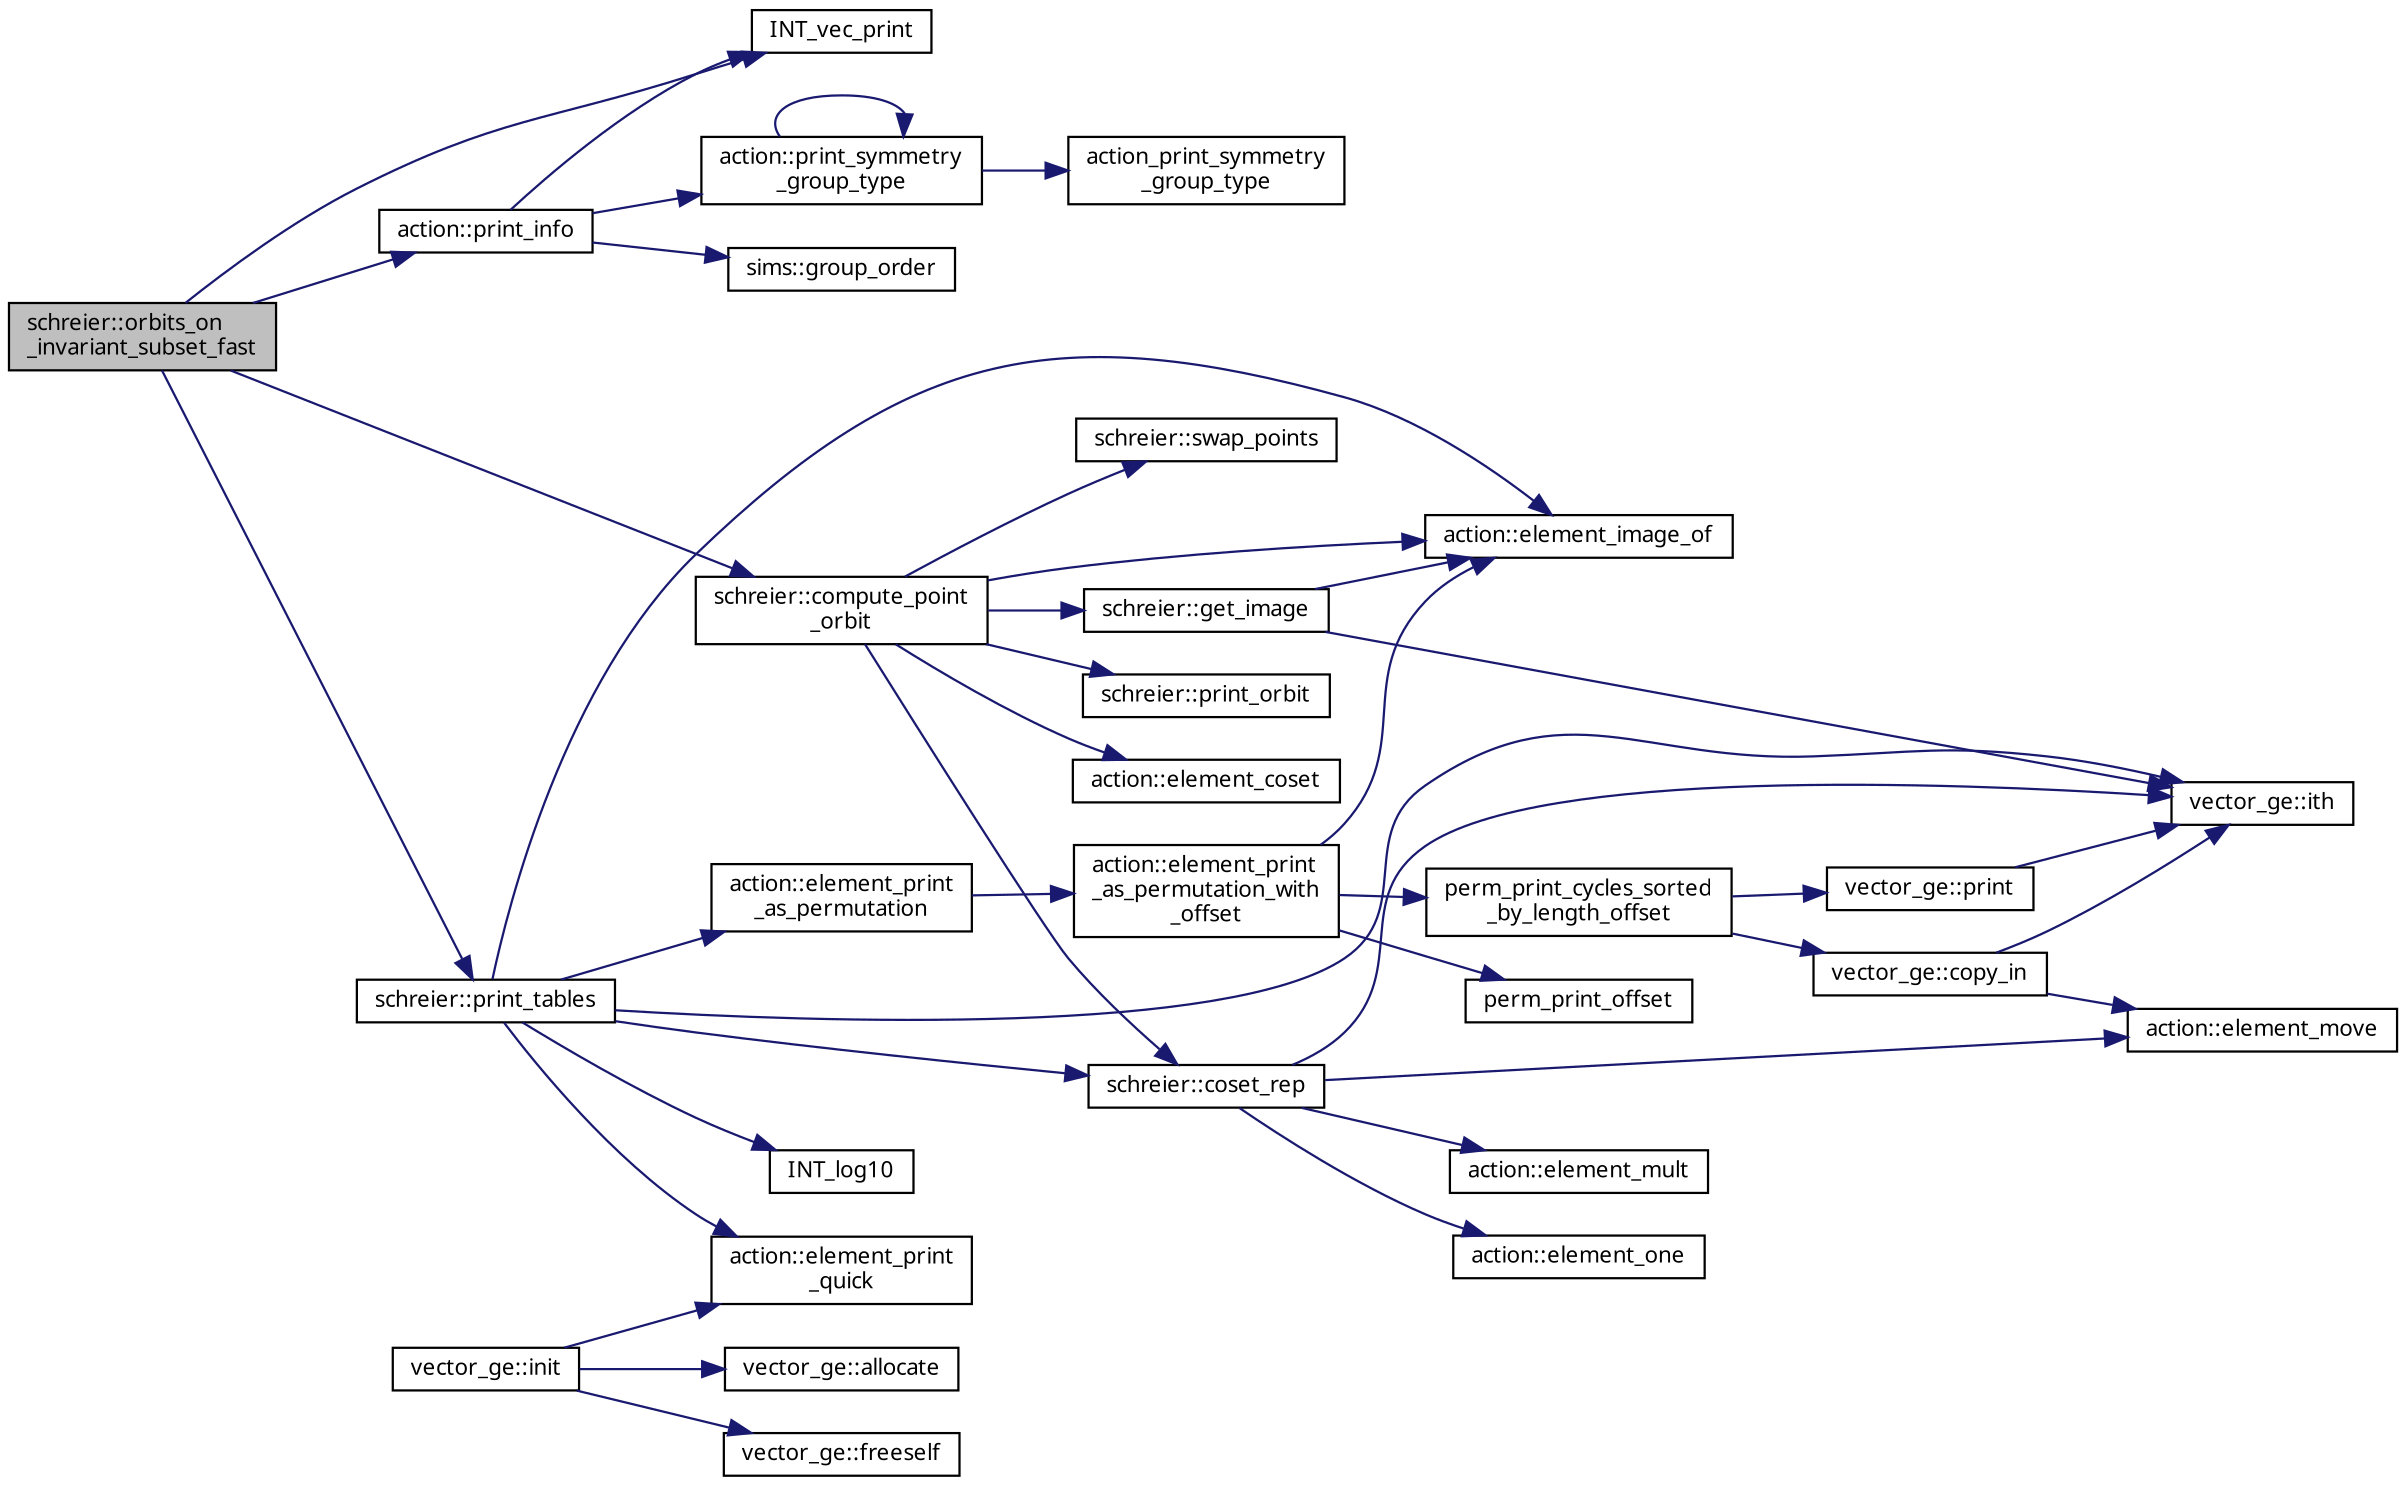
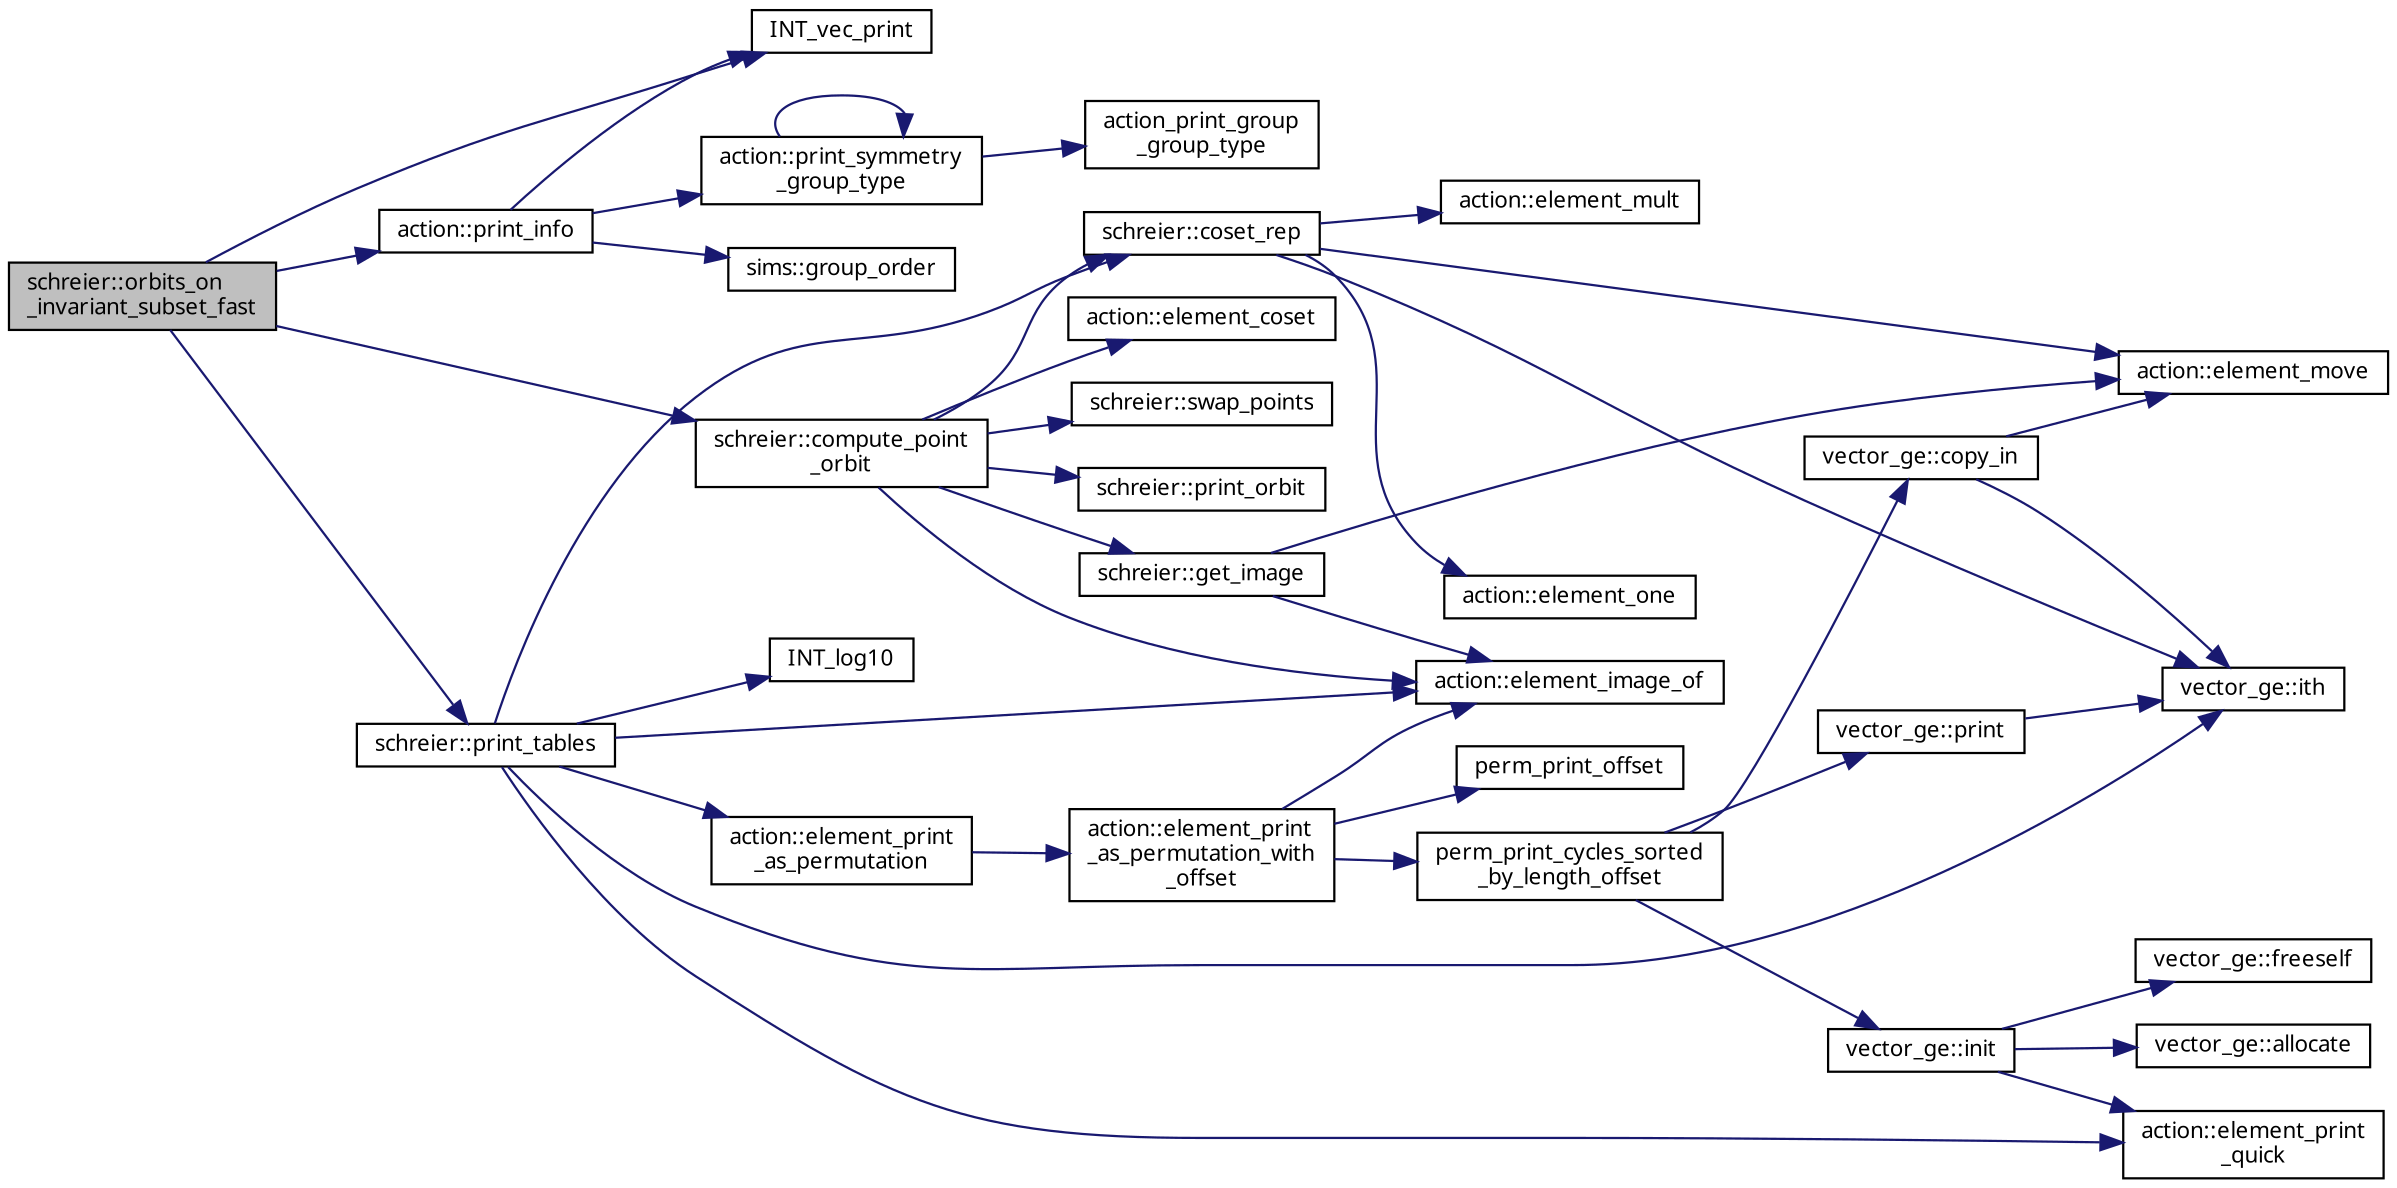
(1206, 171) -> (1202, 135)
(1737, 708) -> (1658, 446)
none -> (1747, 959)
